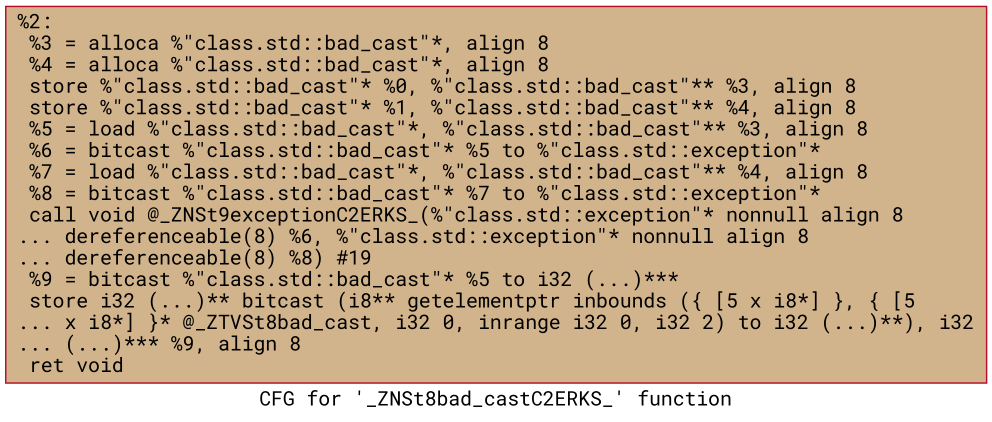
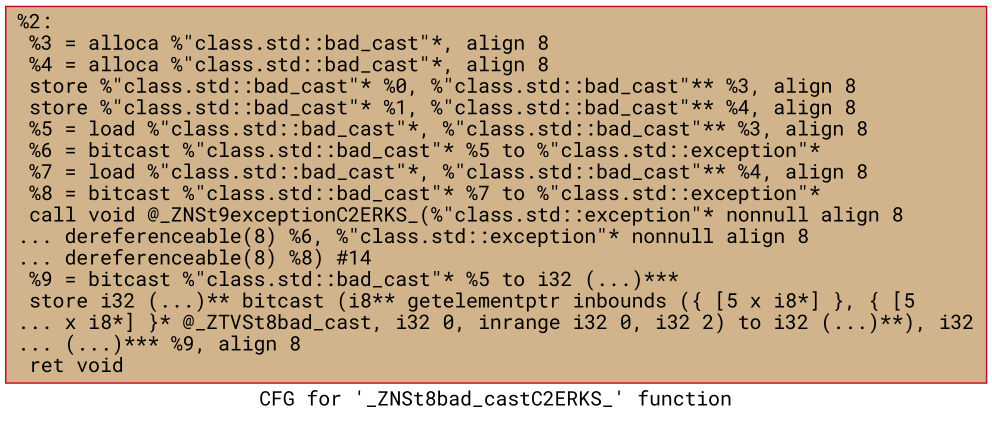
(195, 258) -> (195, 258)
